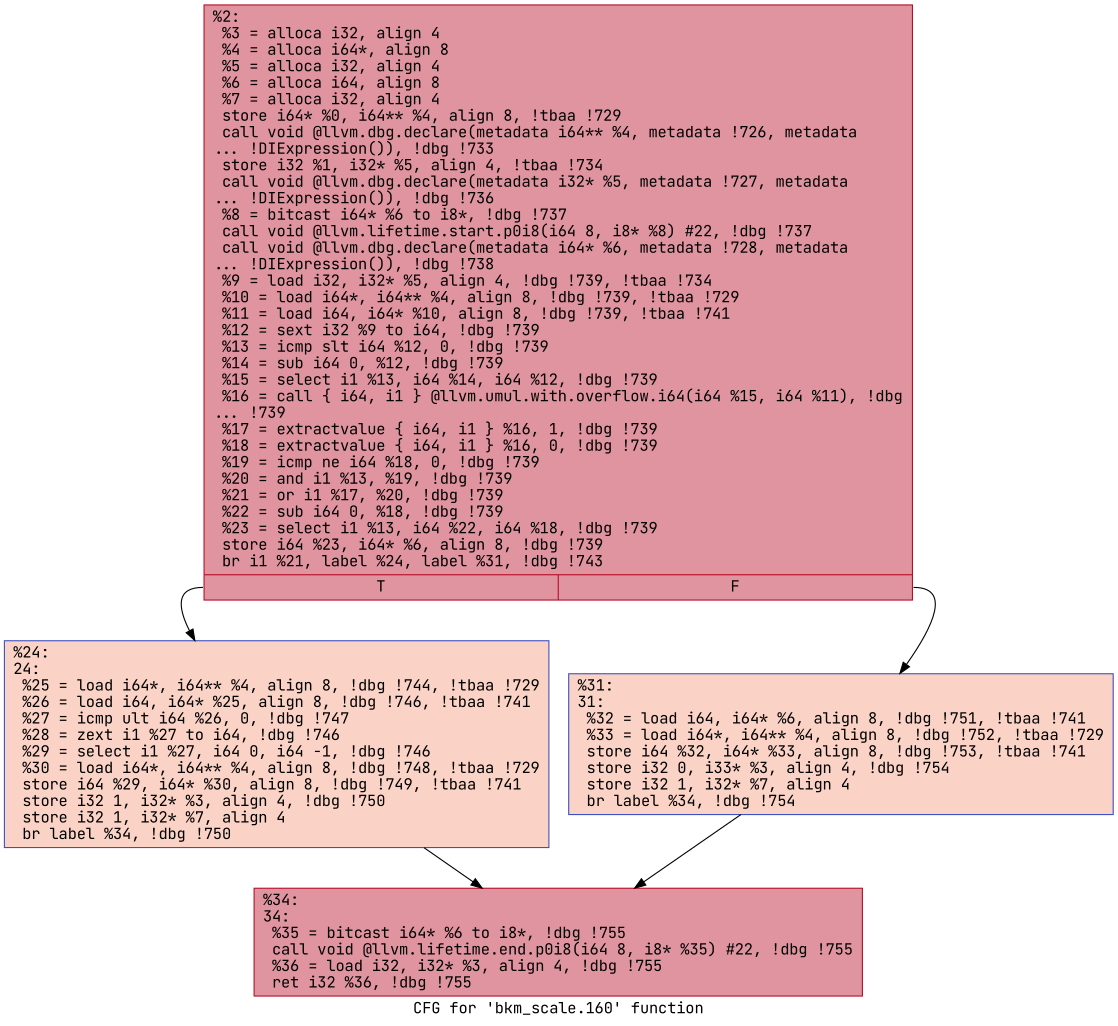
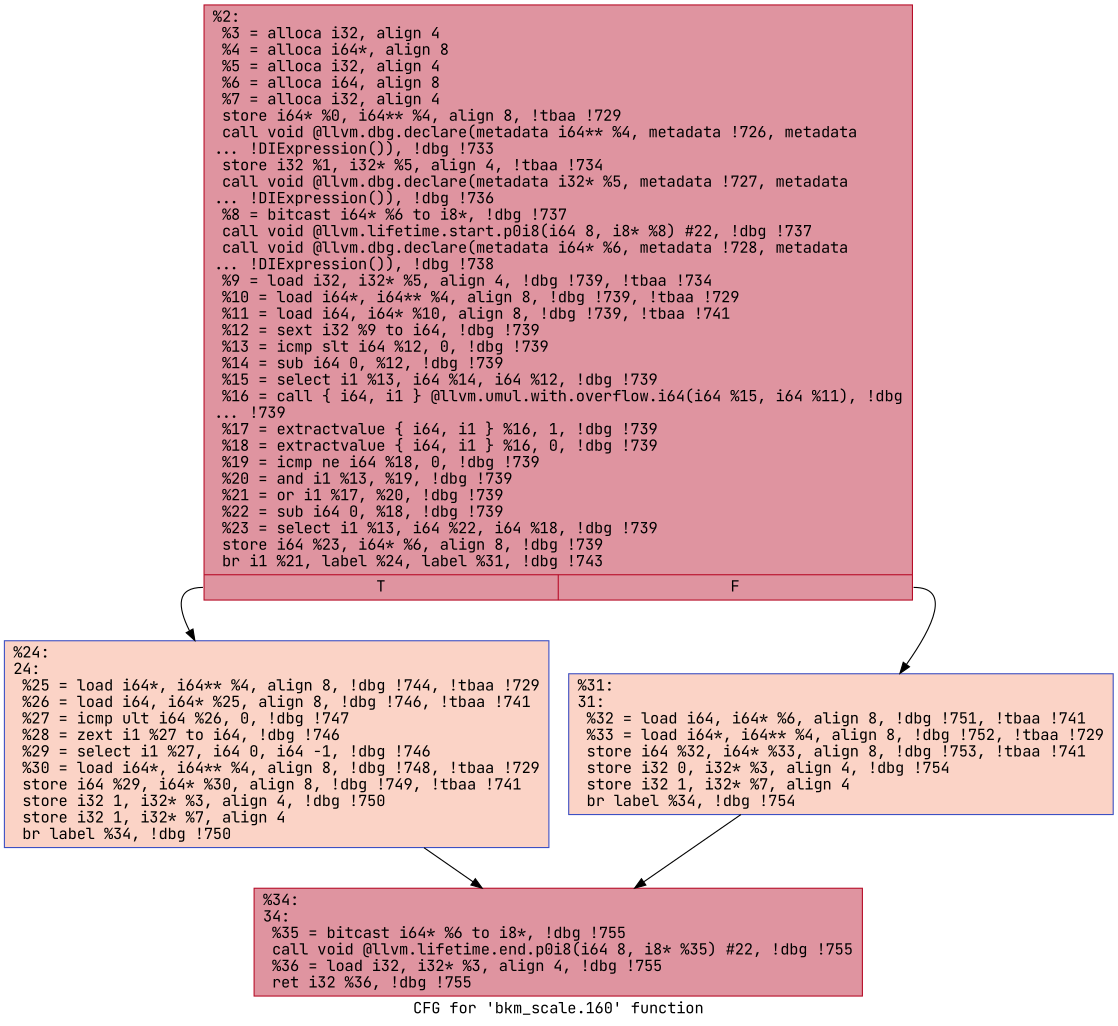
(764, 768) -> (764, 768)
